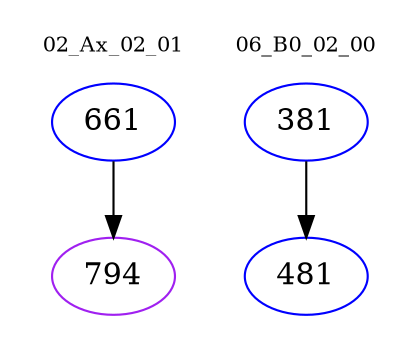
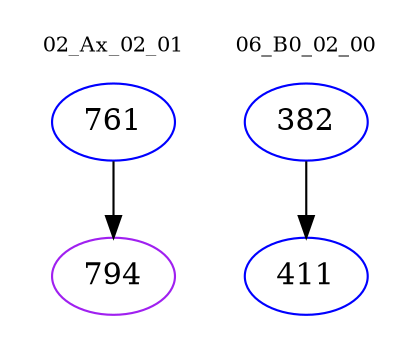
(114, 122) -> (114, 122)
(306, 122) -> (306, 122)
(306, 276) -> (306, 276)
